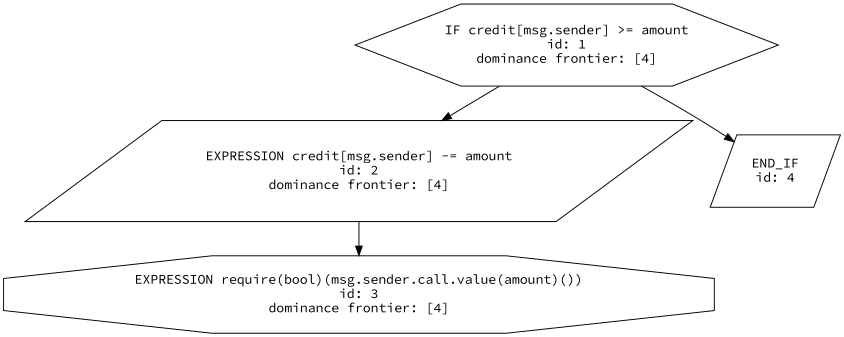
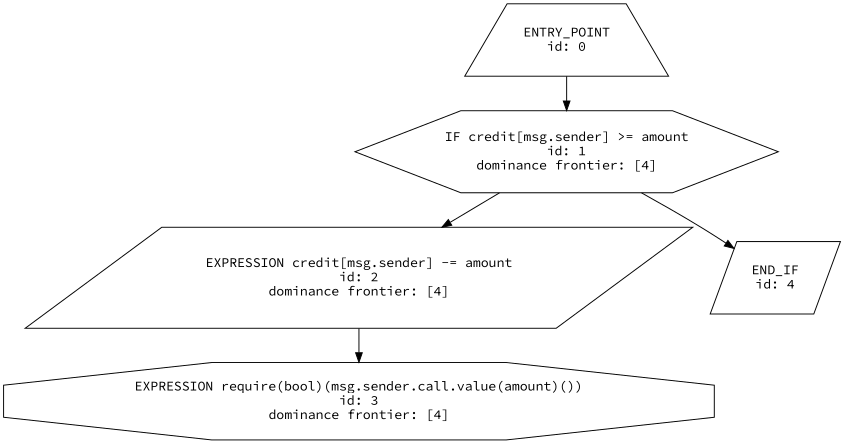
none -> (567, 40)
